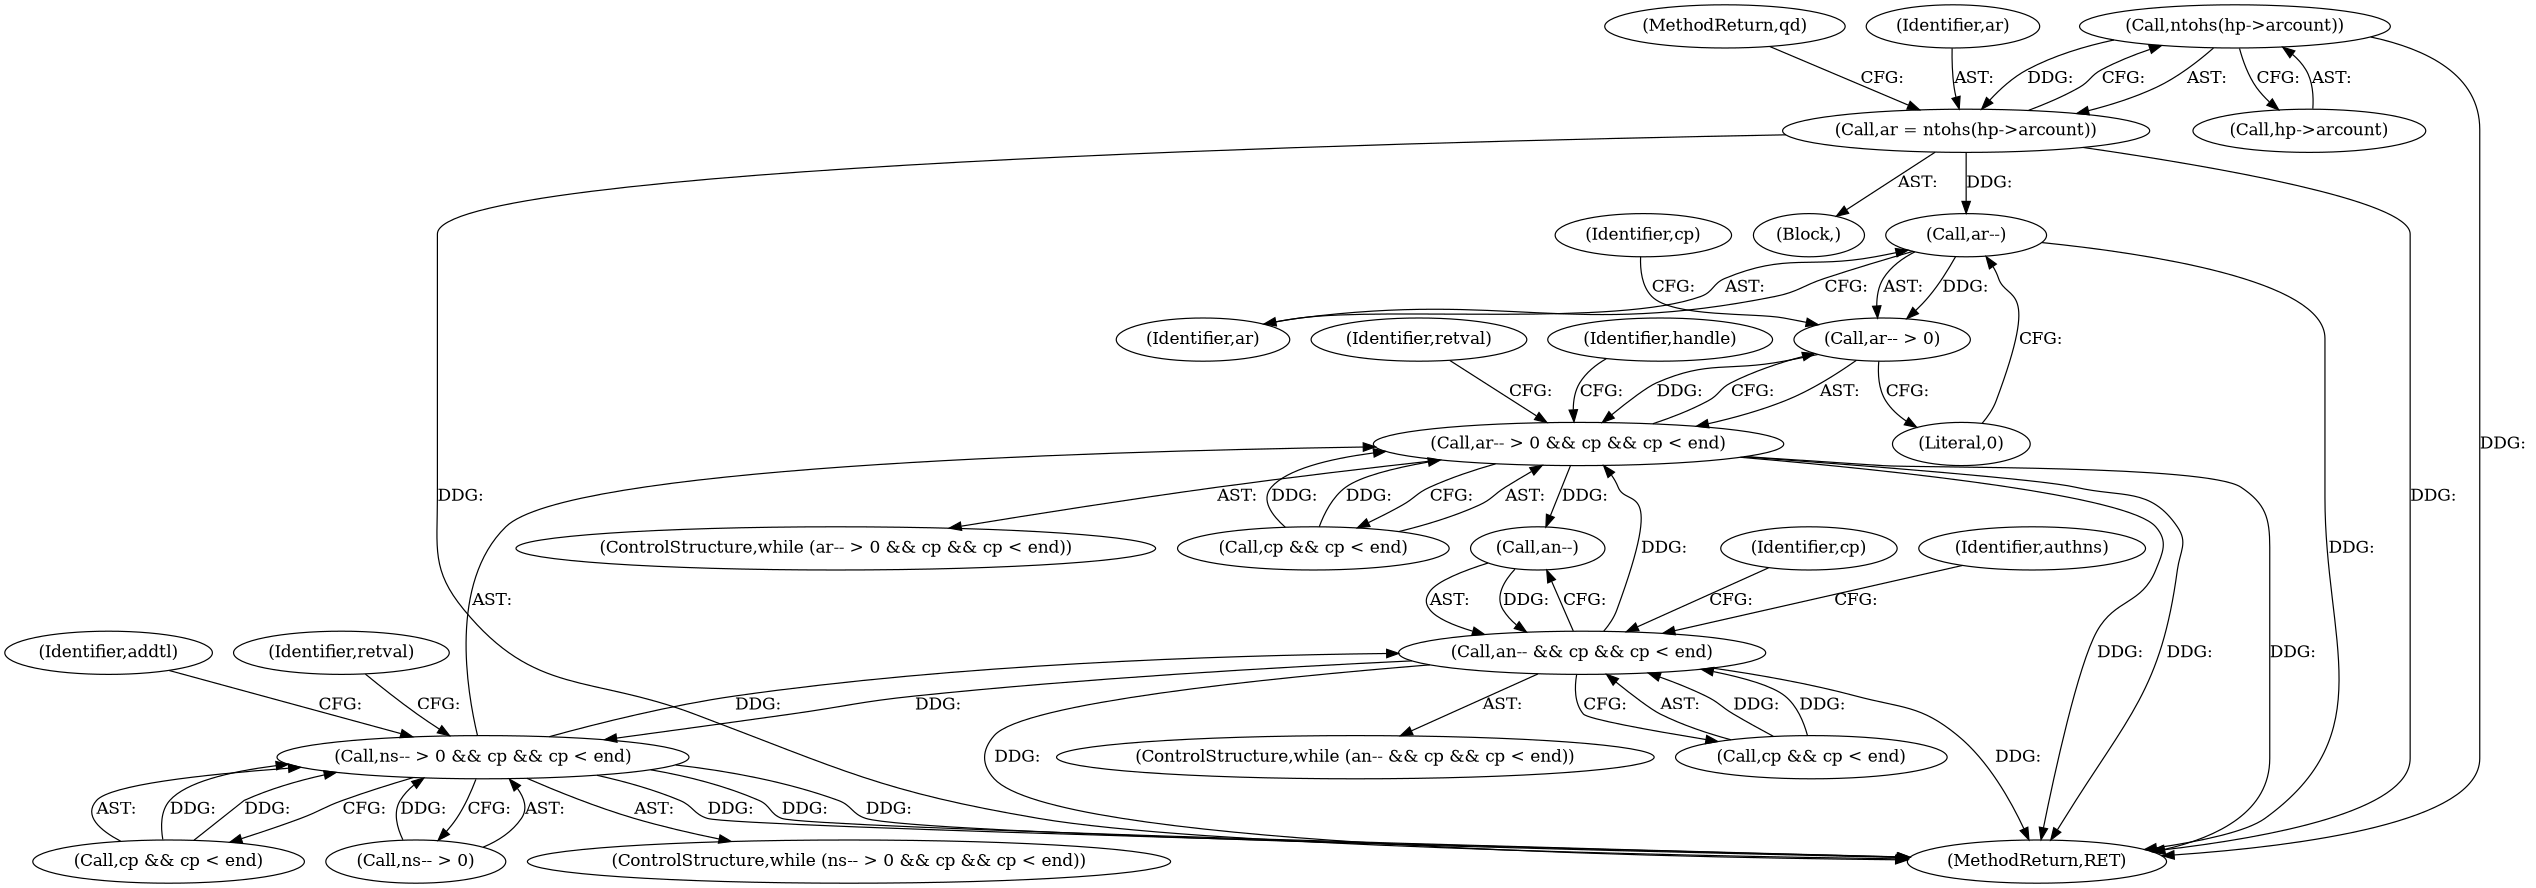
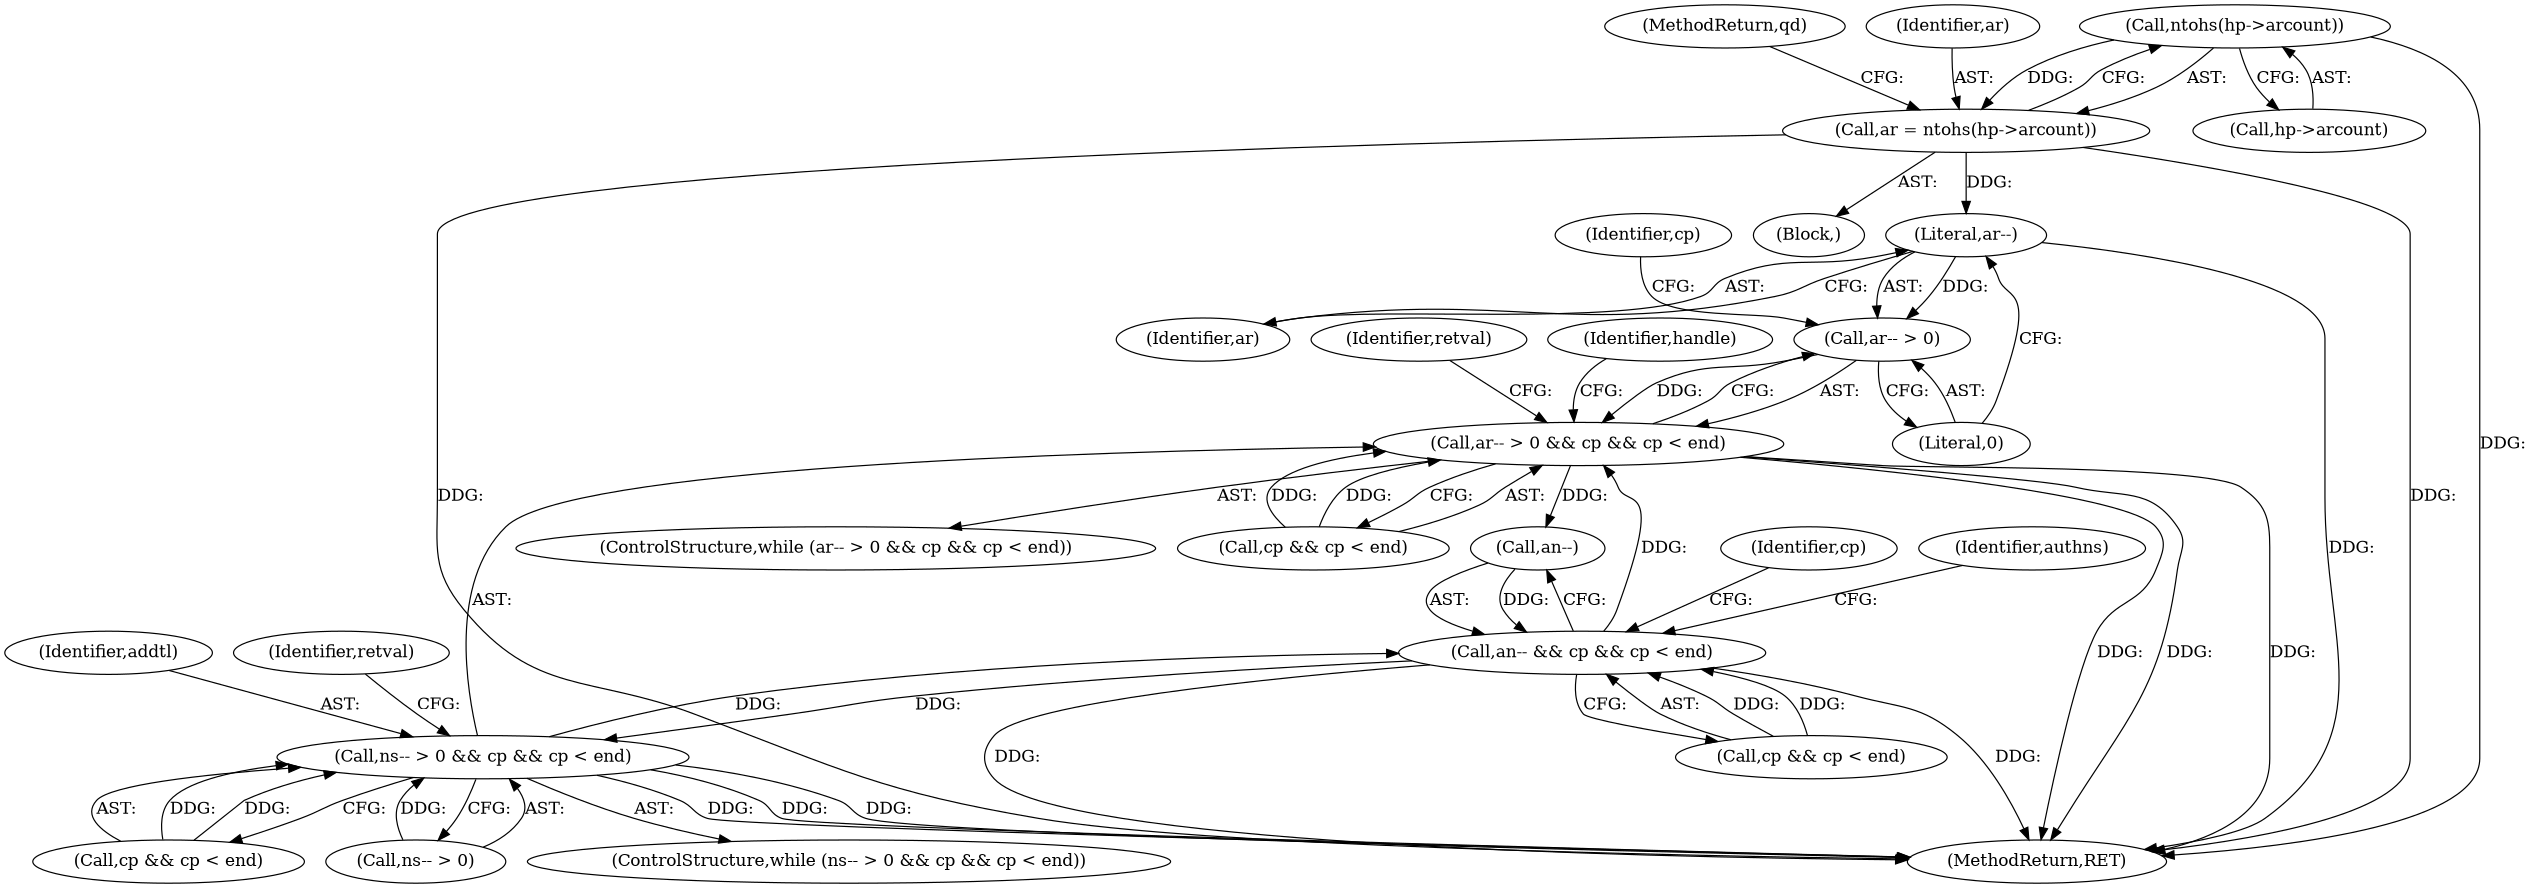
(1966, 235) -> (1966, 235)
none -> (1942, 393)
(343, 705) -> (343, 705)
(1355, 757) -> none
